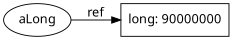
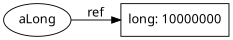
(175, 20) -> (175, 20)
